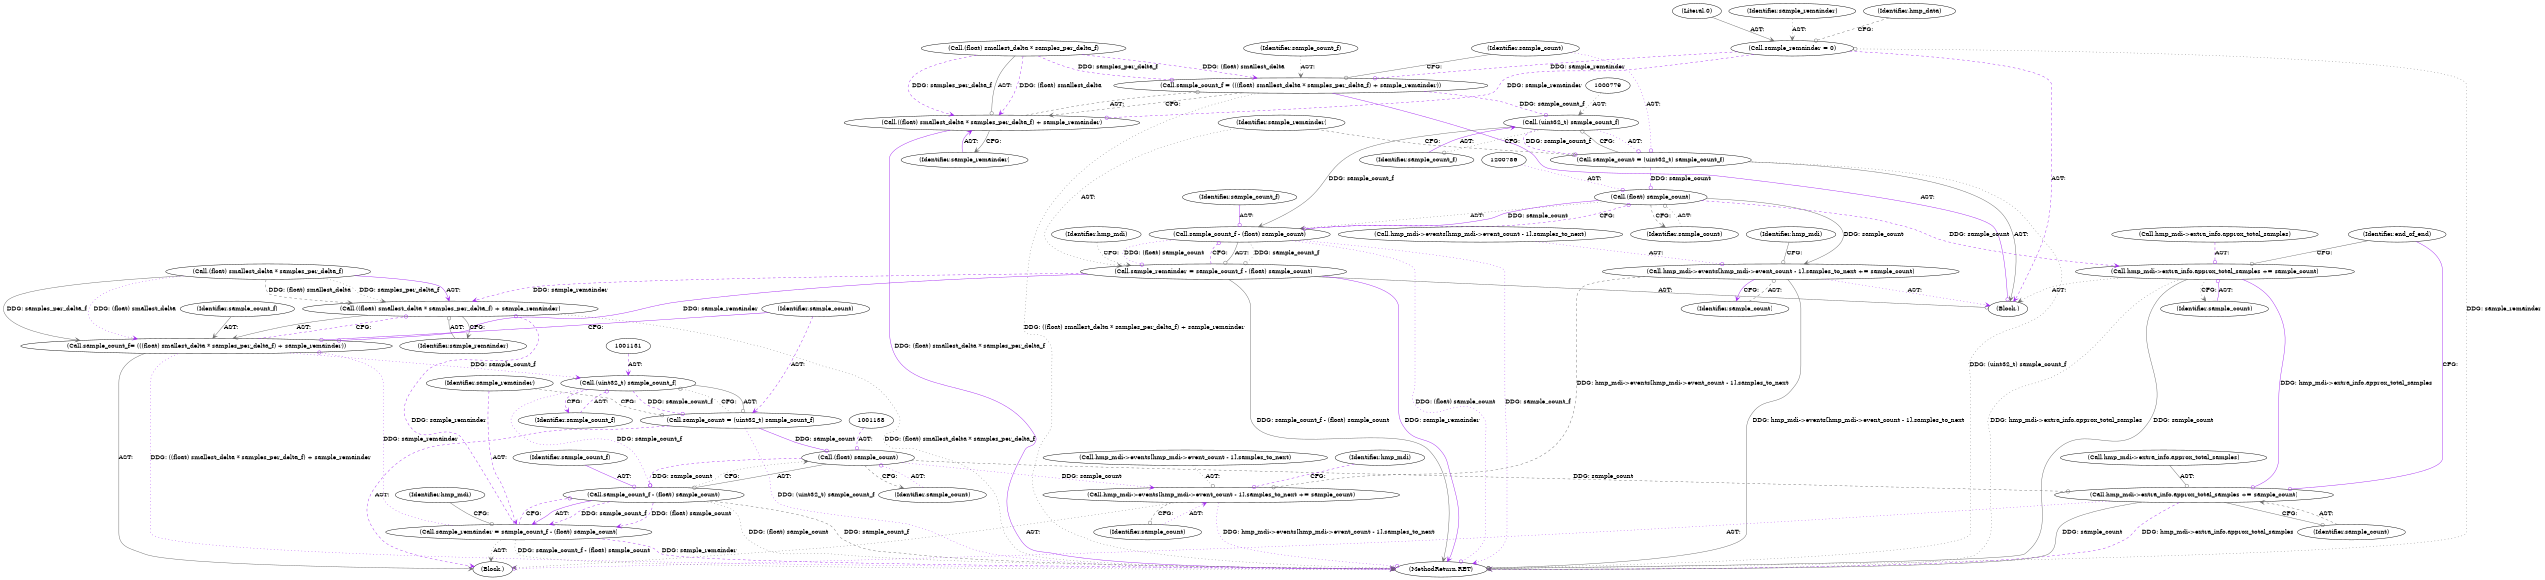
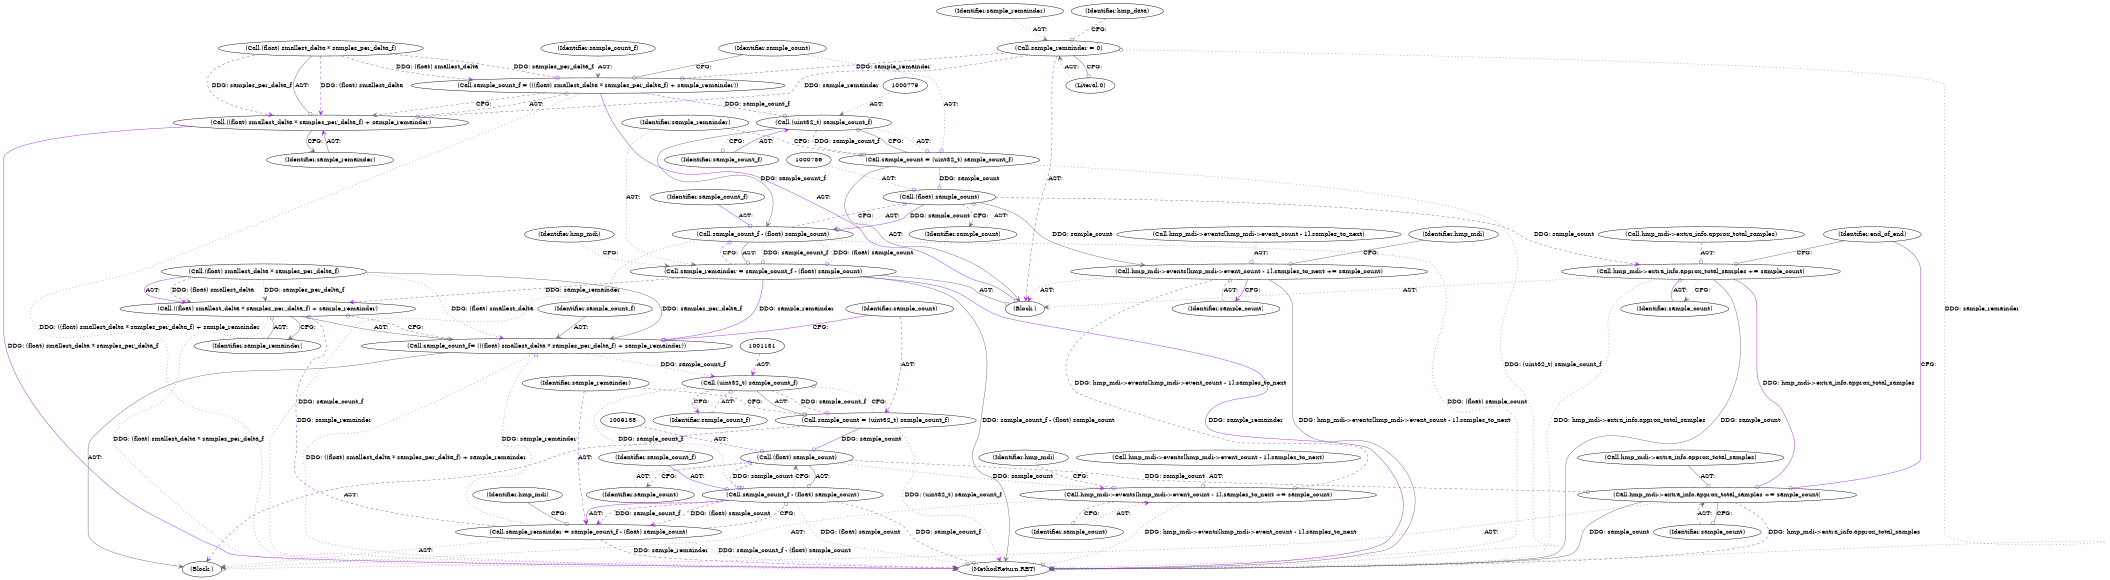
(1741, 28) -> (1066, 72)
none -> (1083, 64)
(1504, 160) -> (809, 160)
(871, 421) -> (623, 421)
